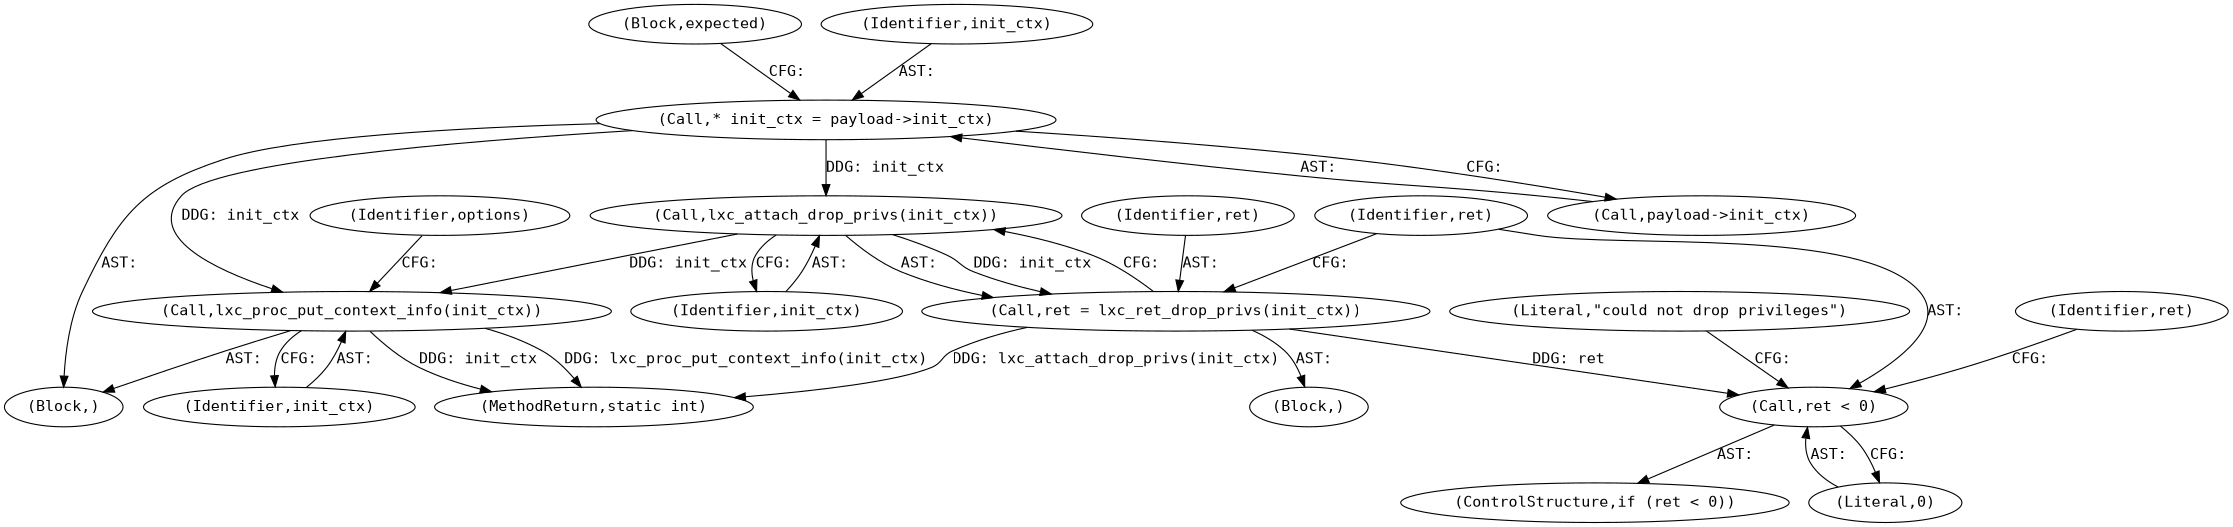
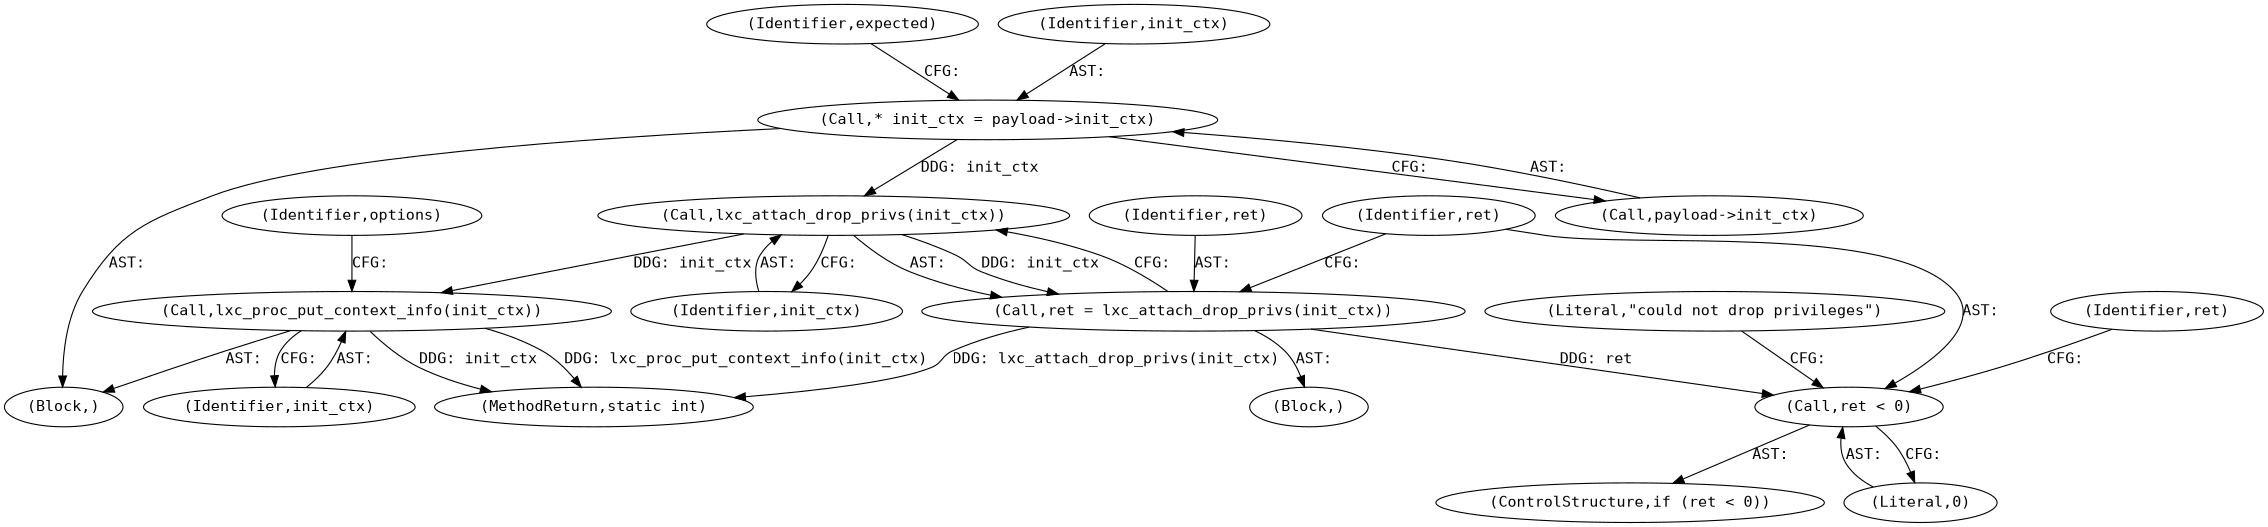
(695, 24) -> (843, 24)
(328, 158) -> none
(1176, 311) -> (1193, 311)
